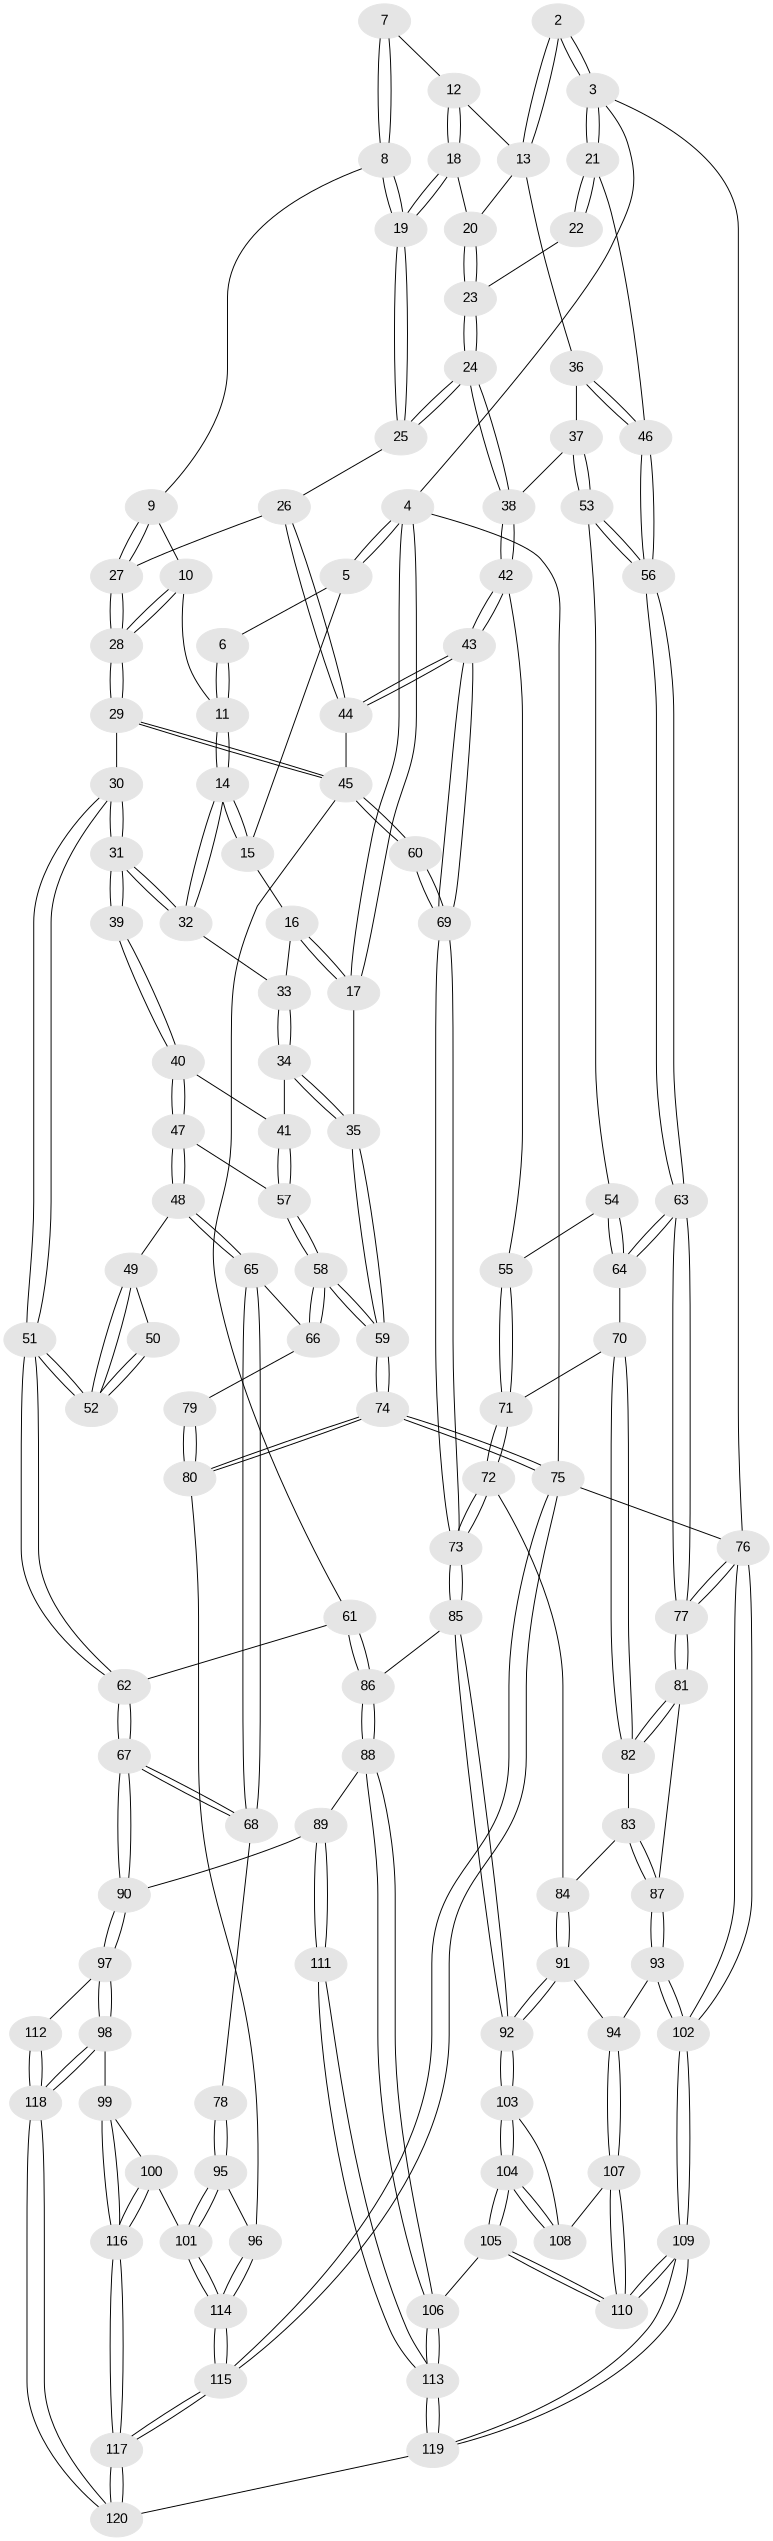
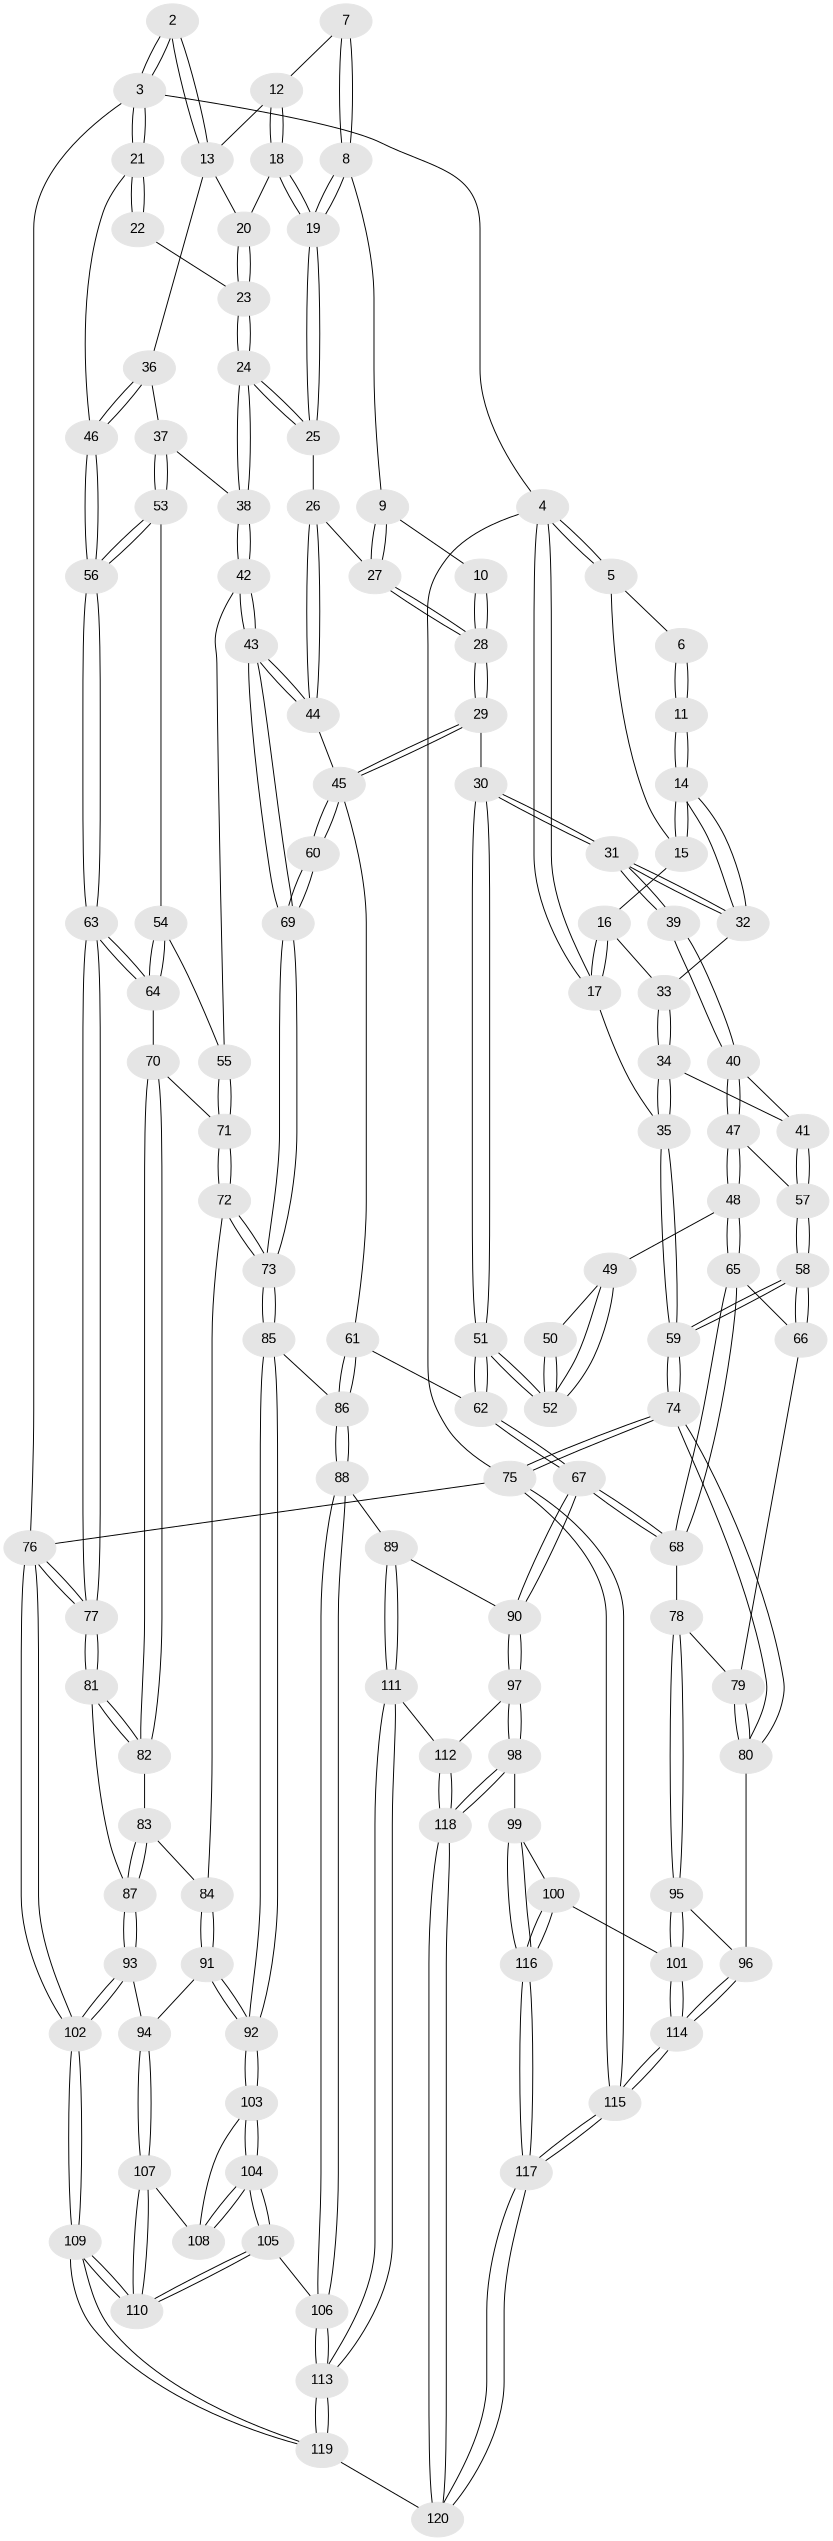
(185, 650) -> none
none -> (708, 1652)
none -> (418, 1722)
